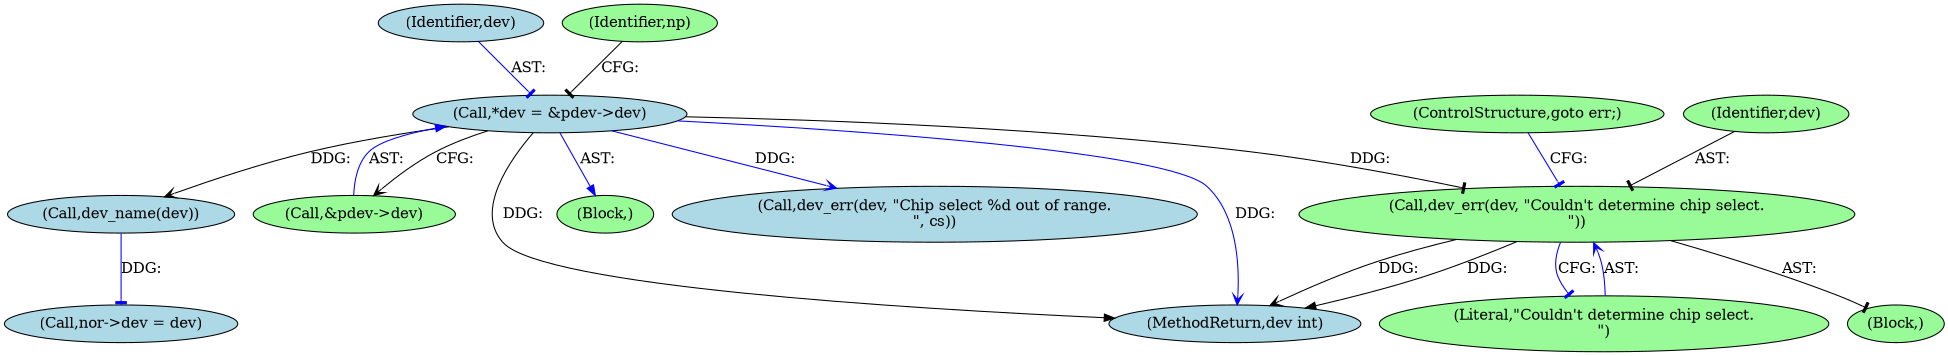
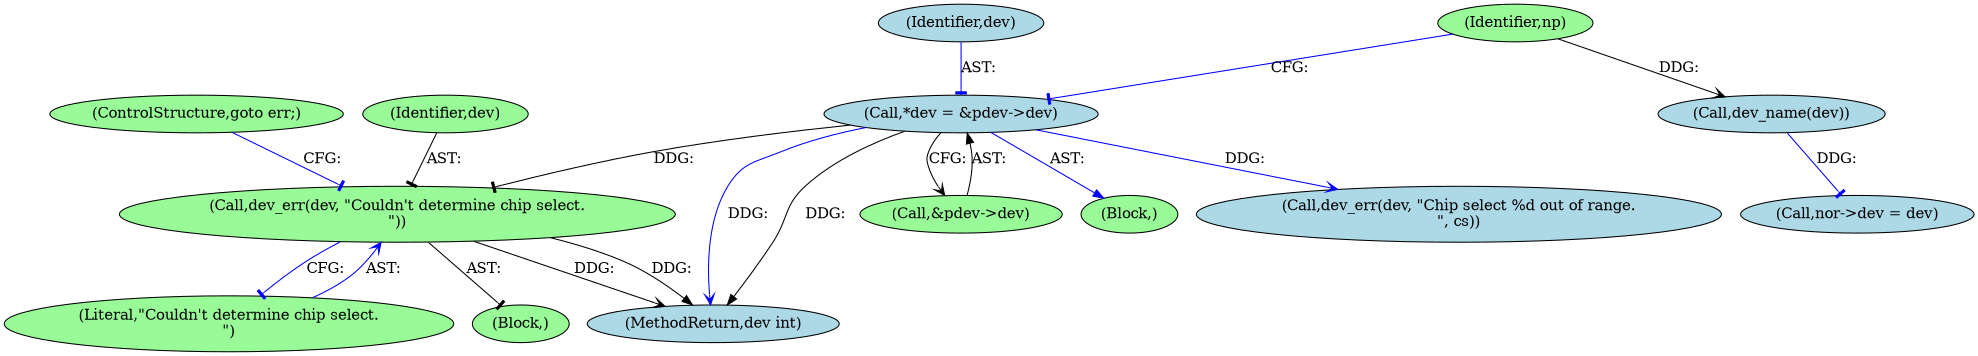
(597, 66) -> (1252, 66)
(379, 145) -> (972, 169)
(310, 152) -> (1636, 66)
